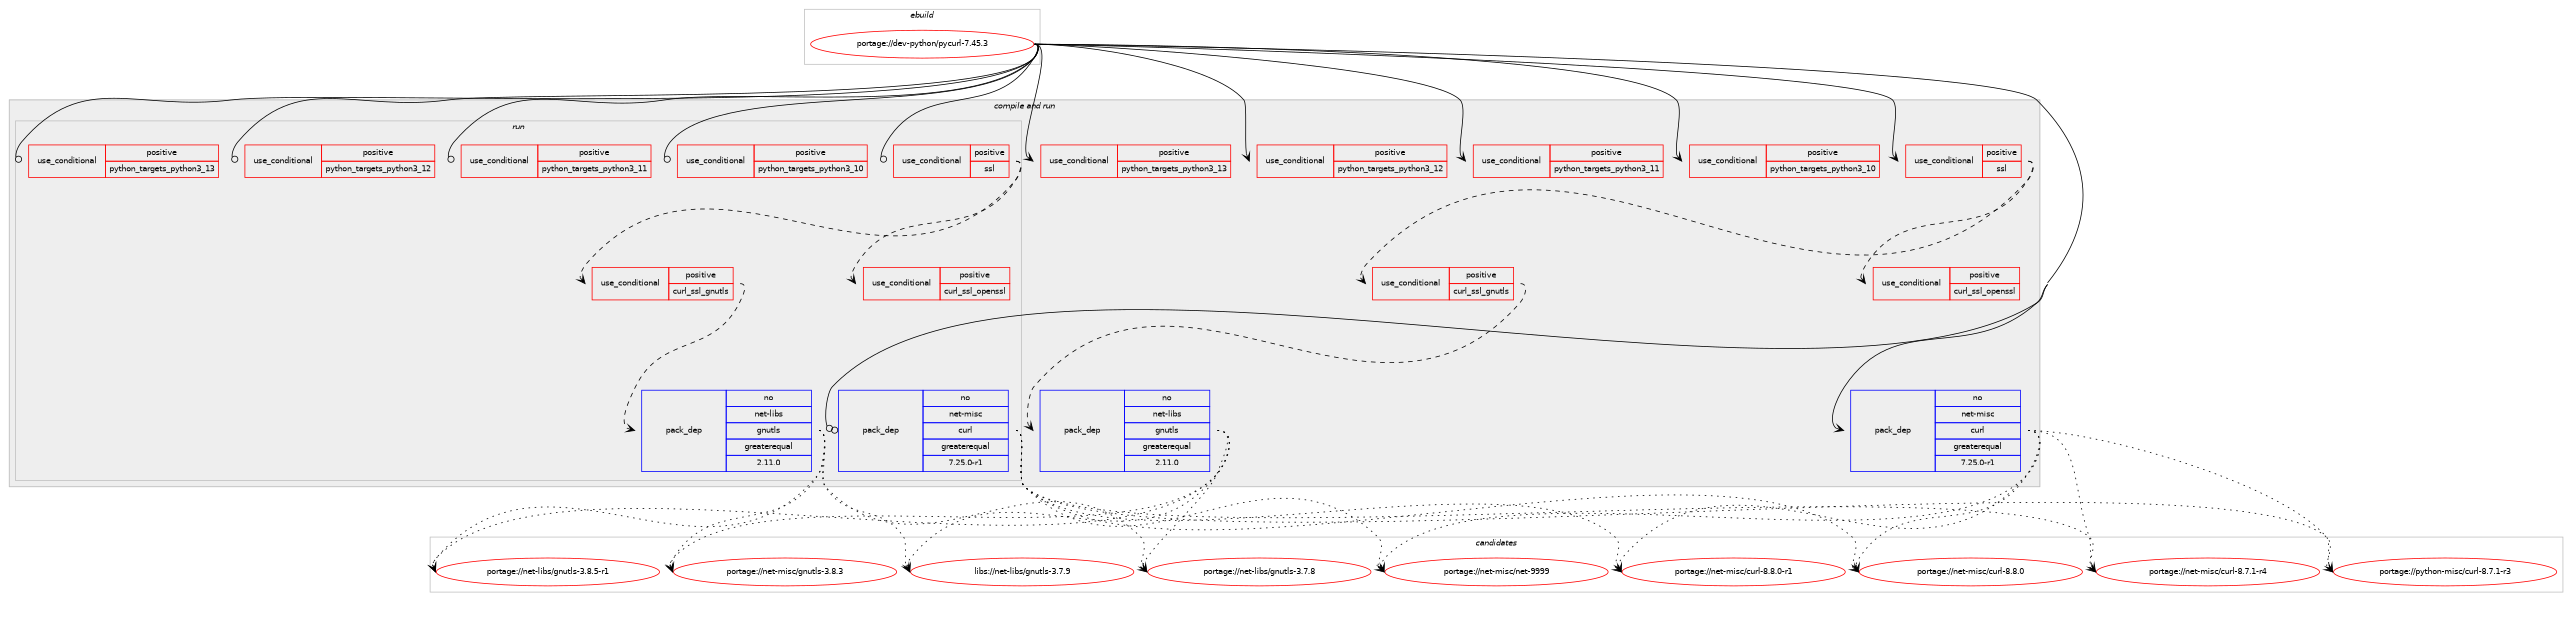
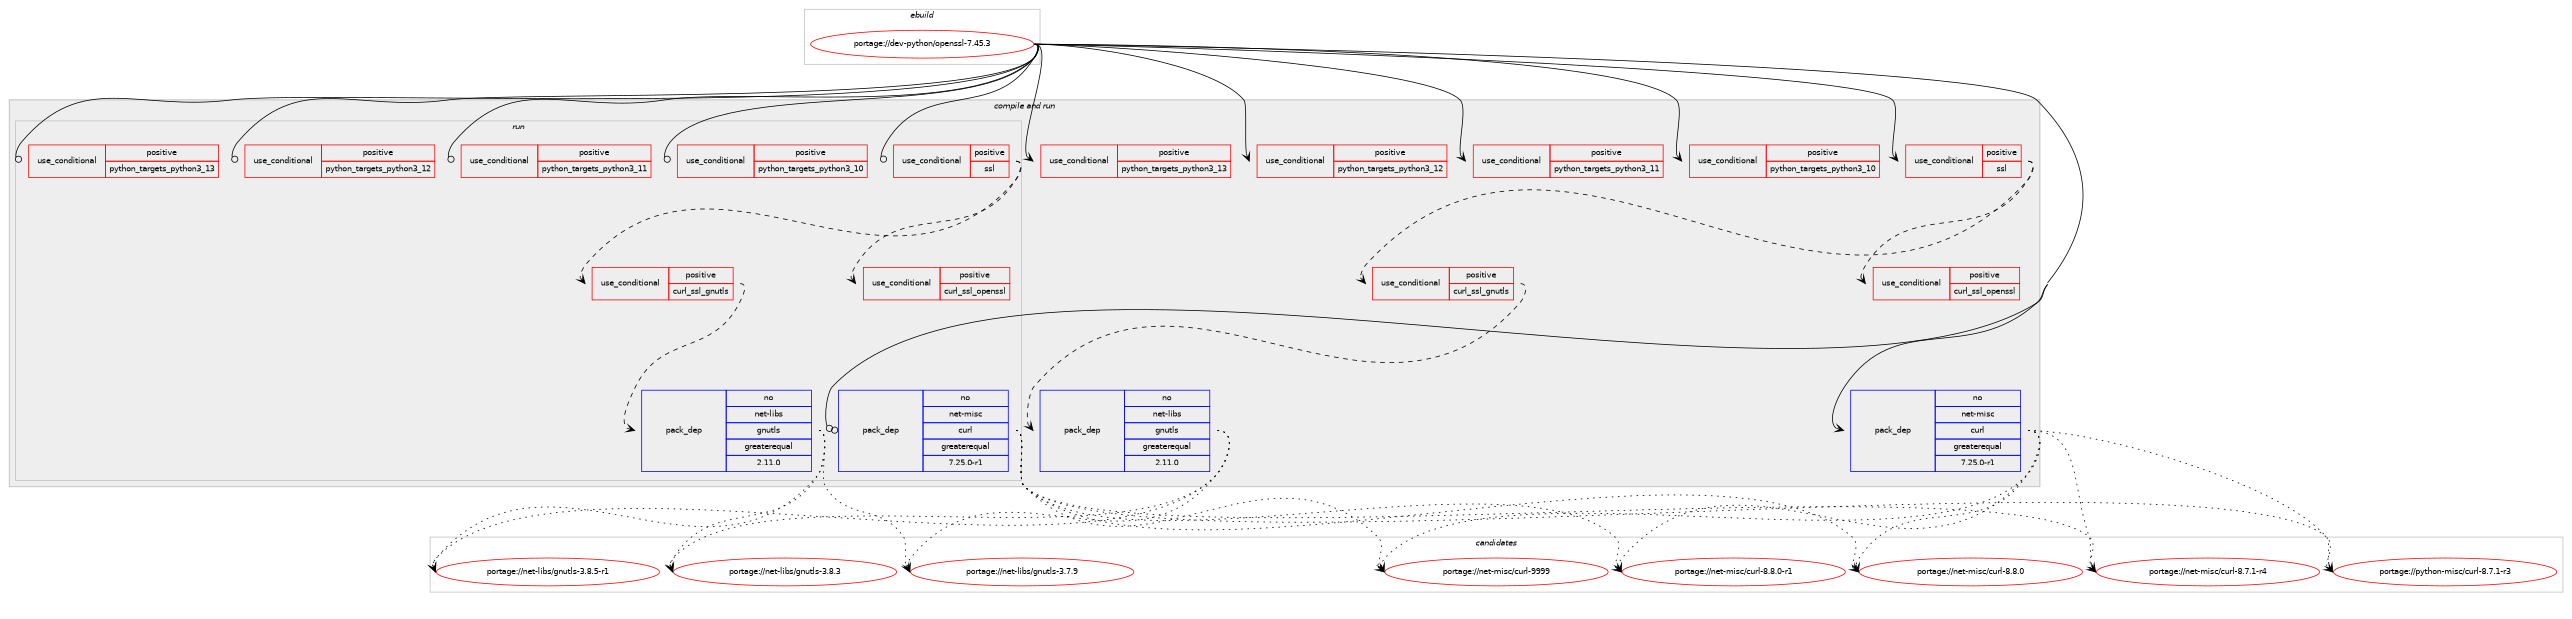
(922, 44) -> (922, 44)
(785, 572) -> (785, 572)
(1022, 572) -> (1022, 572)
(1259, 572) -> none
(1497, 572) -> (1497, 572)
